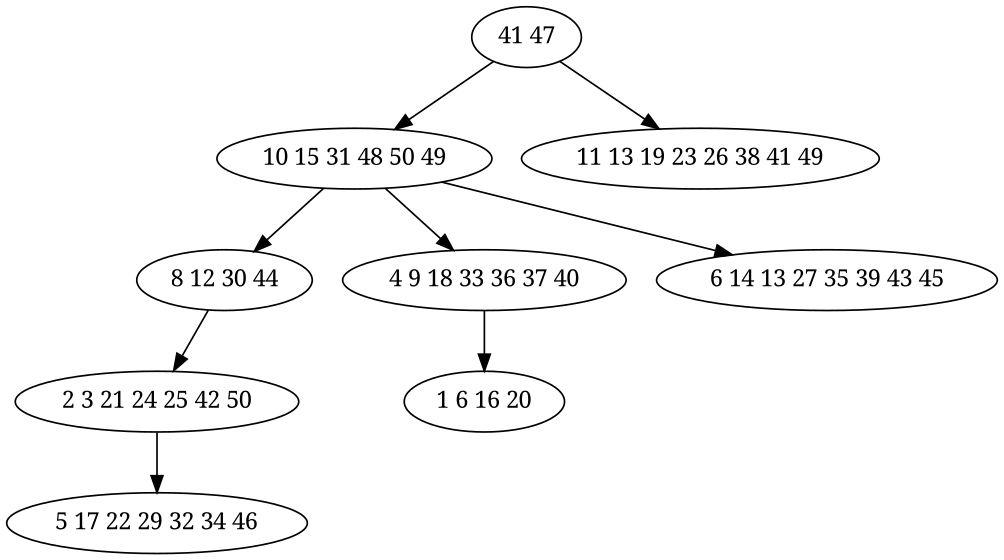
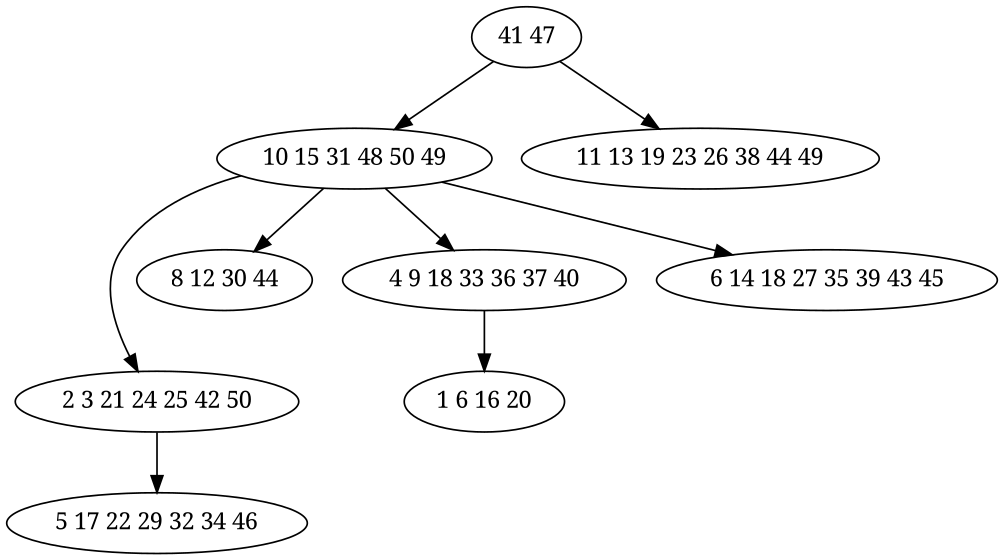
(700, 159) -> (700, 159)
(827, 280) -> (827, 280)
(195, 333) -> (131, 237)
